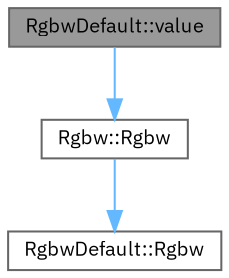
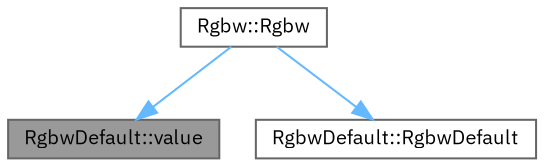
(115, 73) -> (192, 77)
(115, 251) -> (396, 139)
